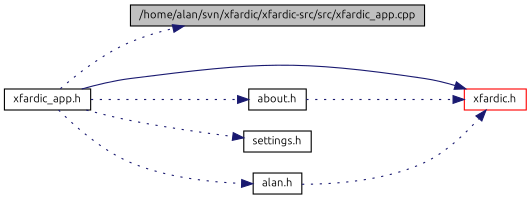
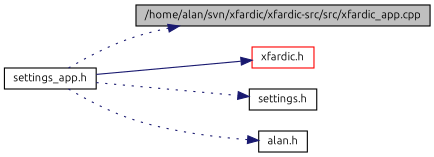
(48, 99) -> (50, 78)
(277, 99) -> none
(399, 172) -> none
